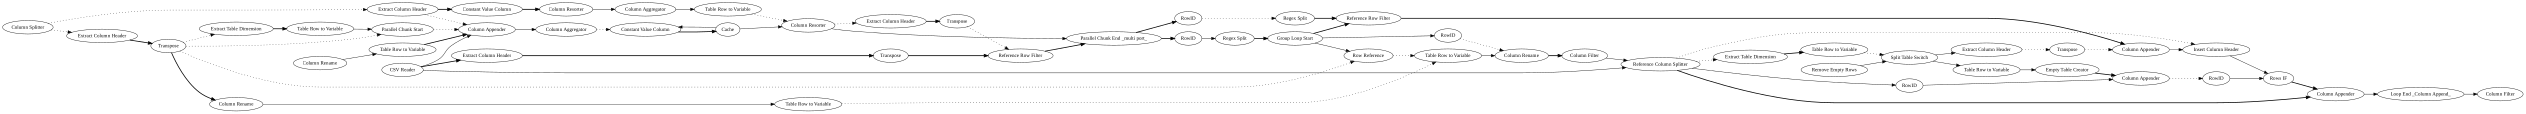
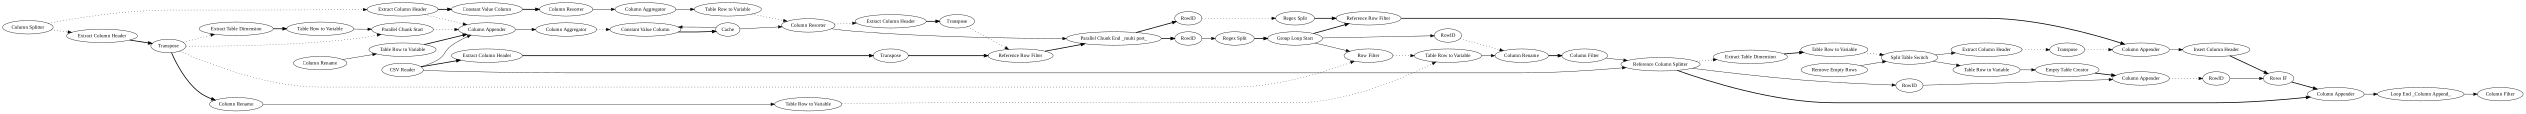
(1933, 33) -> none
(1369, 56) -> (1369, 56)
(2247, 64) -> (2247, 64)
